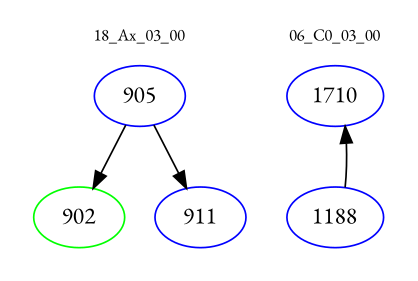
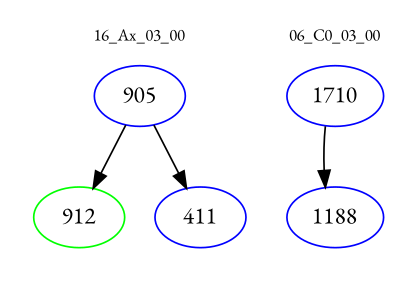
(140, 36) -> (140, 36)
(347, 165) -> (324, 148)
(79, 217) -> (79, 217)
(200, 217) -> (200, 217)
